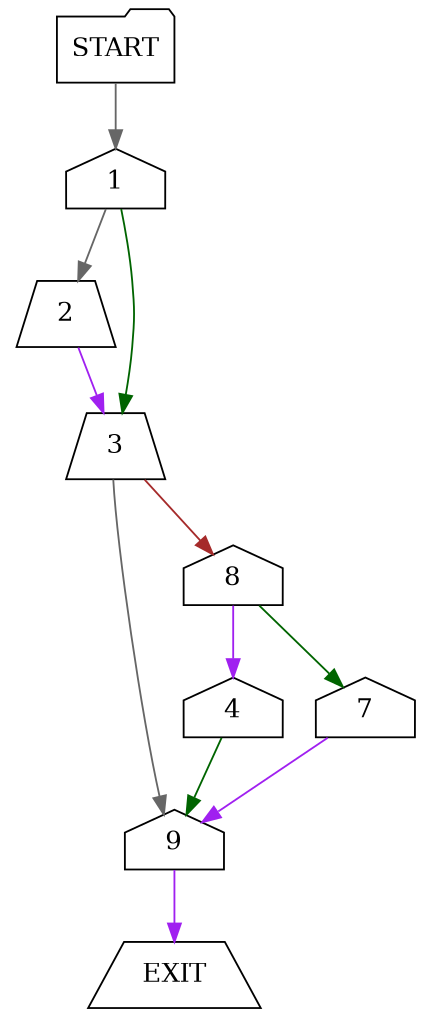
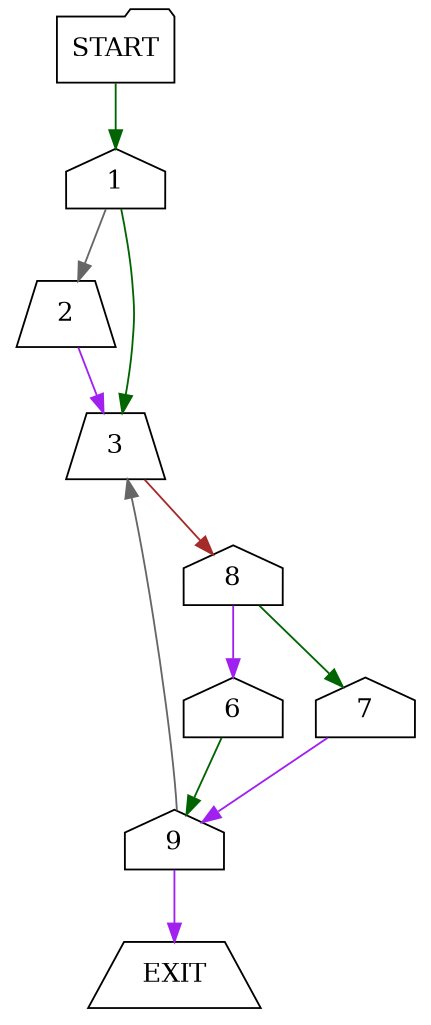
(116, 107) -> (116, 107)
(132, 639) -> (159, 653)
(233, 711) -> (233, 711)
